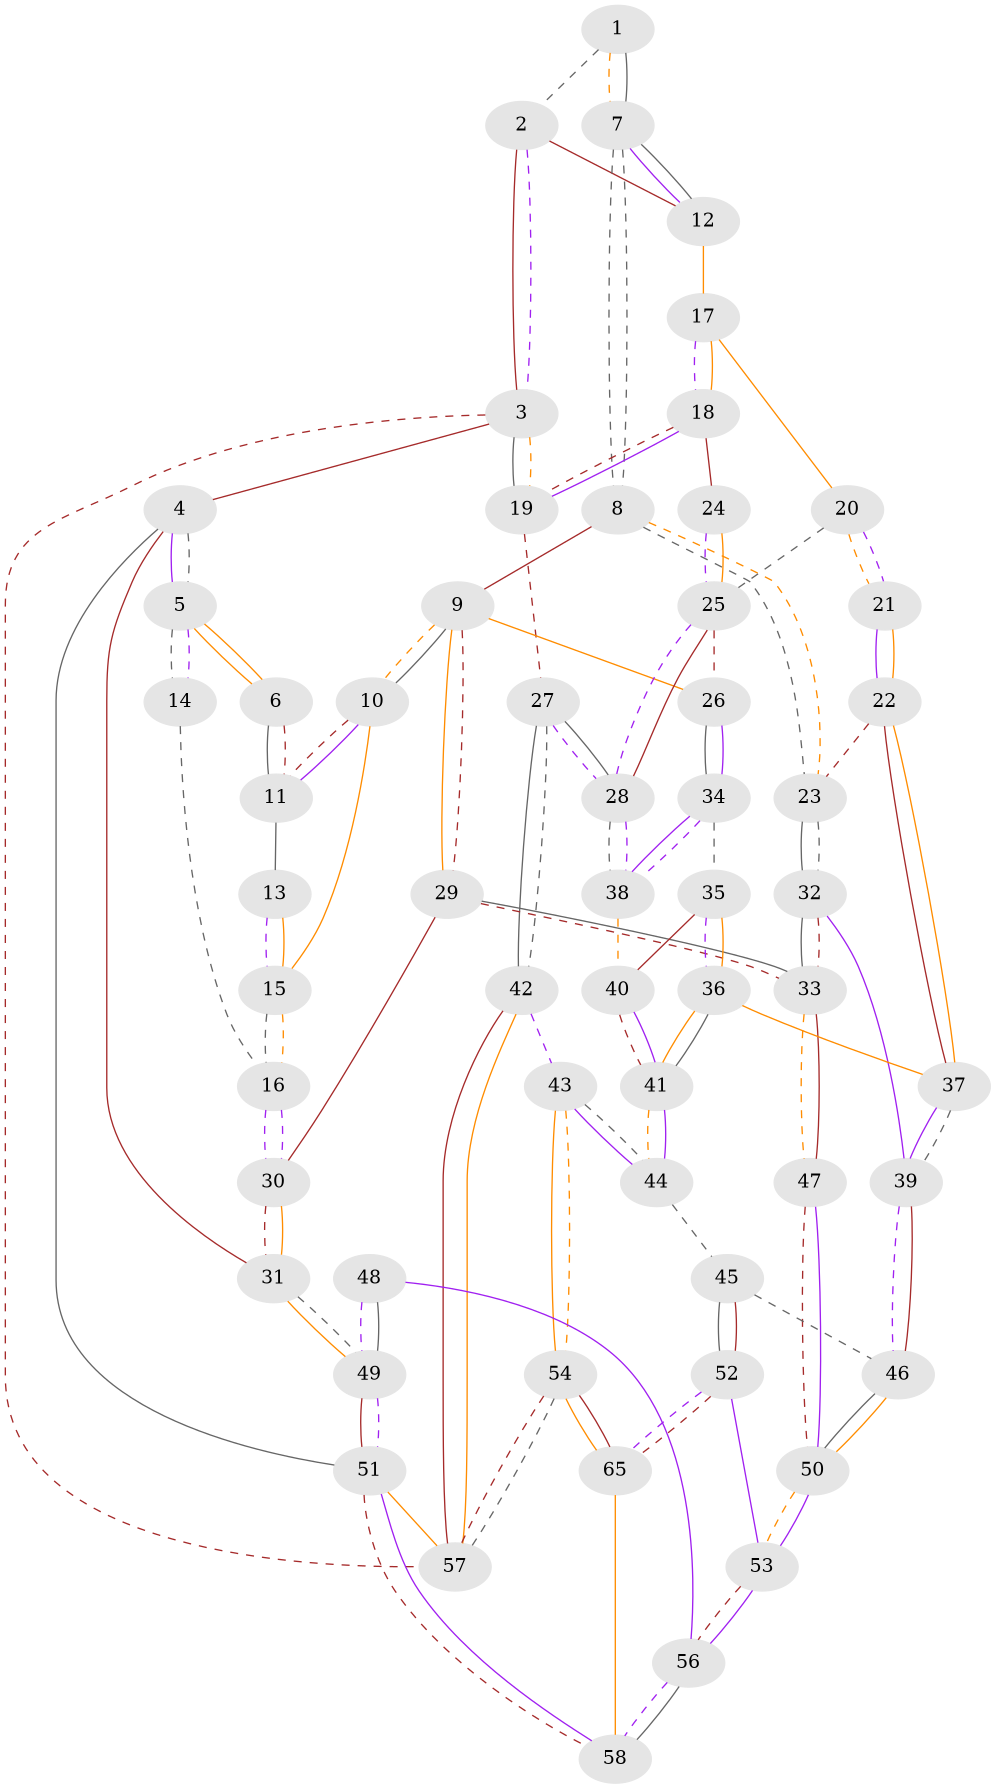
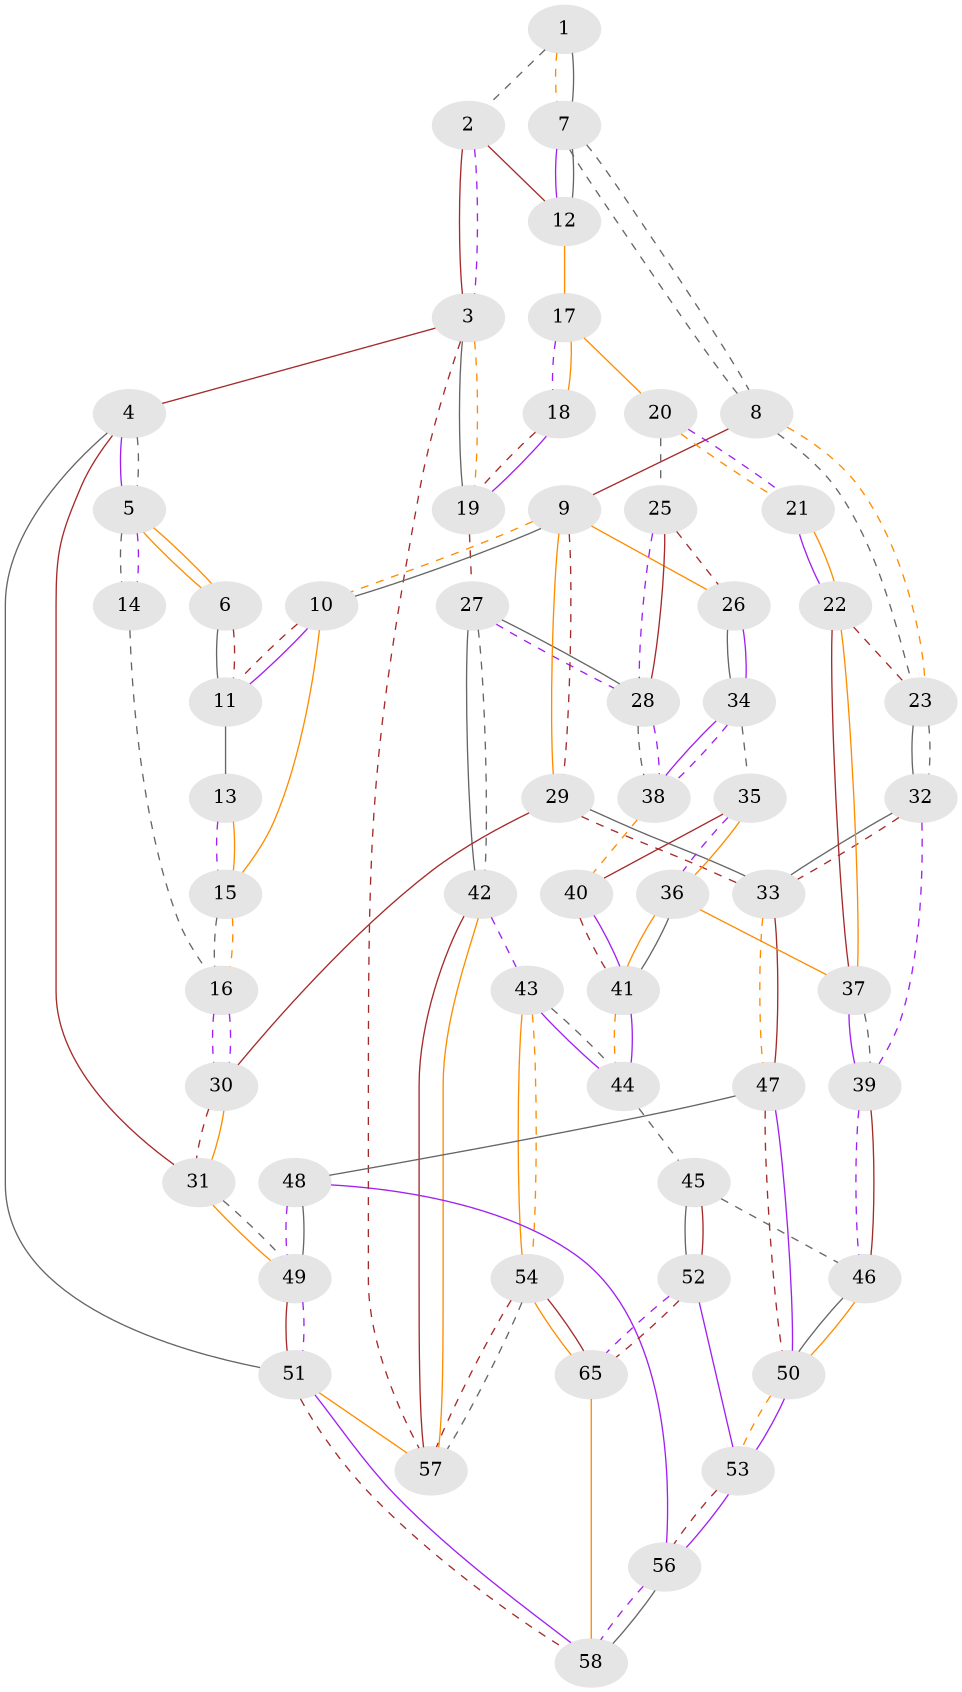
(714, 510) -> none
(880, 1032) -> (916, 946)
none -> (553, 1134)
